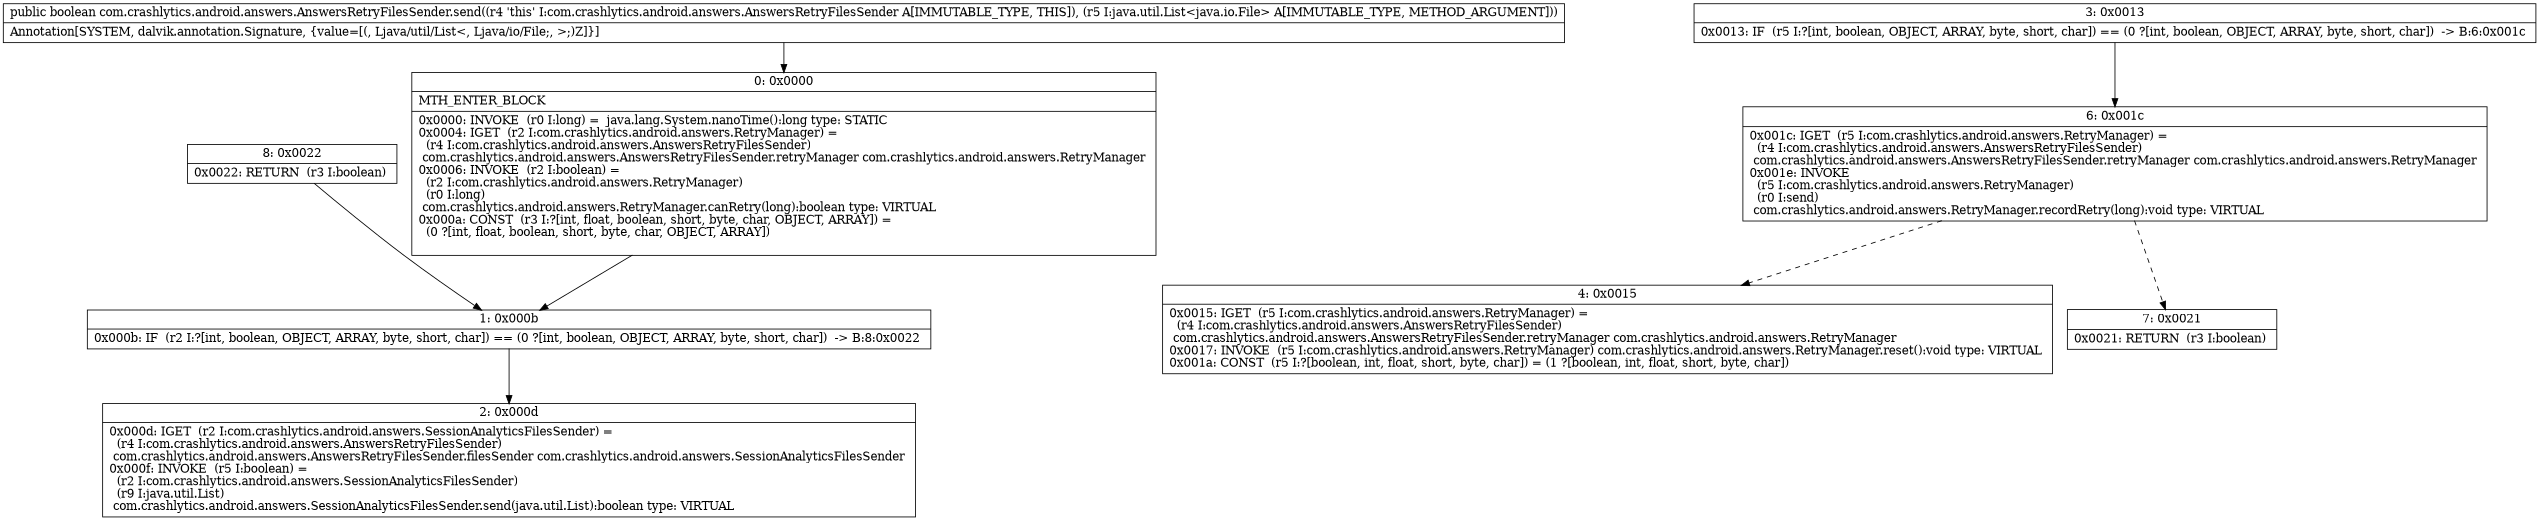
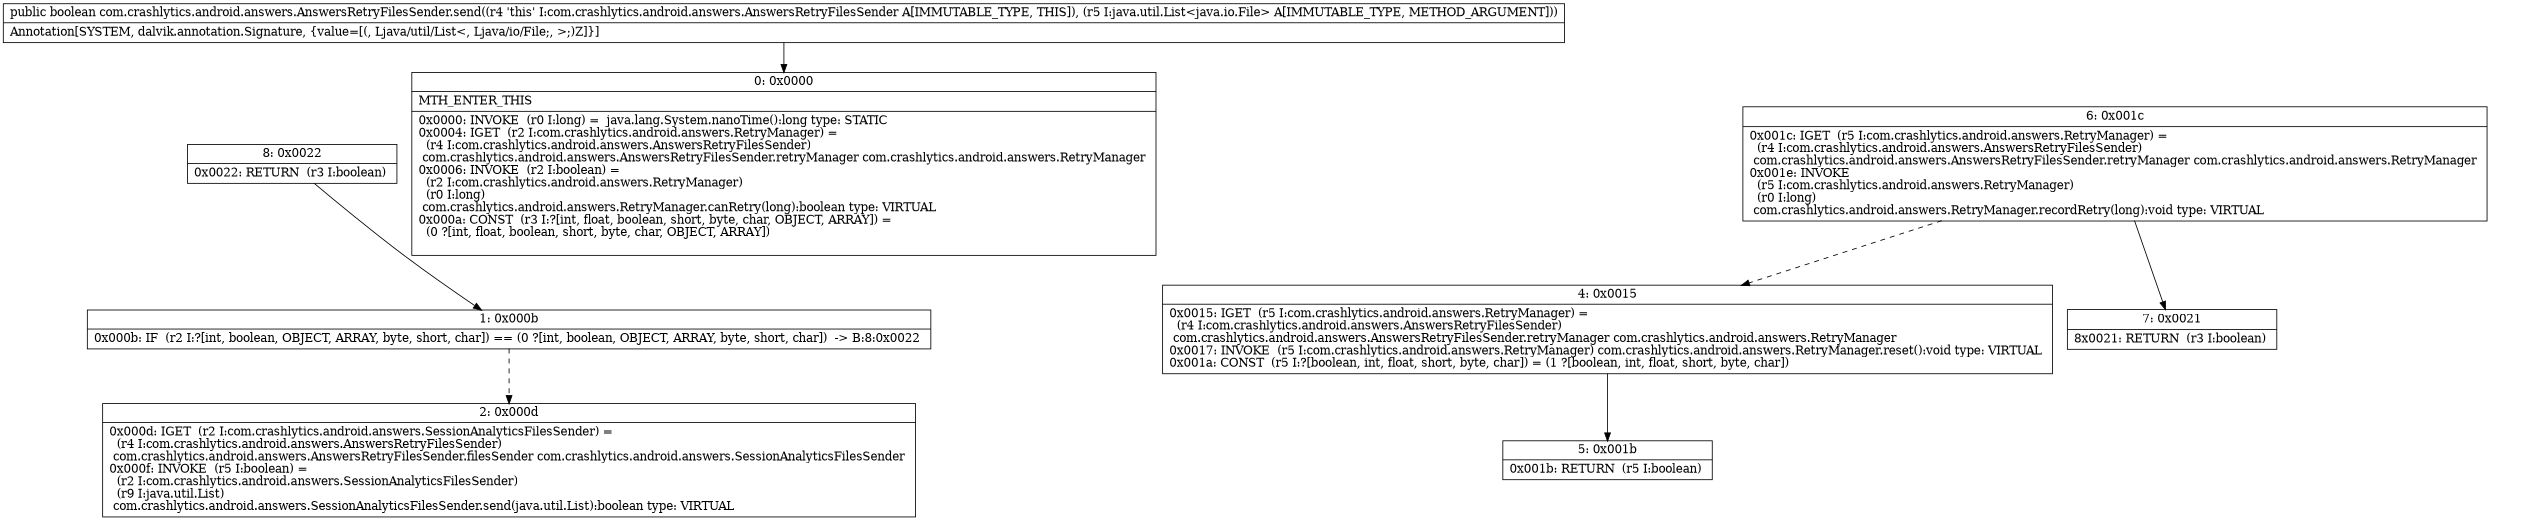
(2115, 23) -> none
(482, 101) -> (476, 101)
(1784, 198) -> (1783, 198)
(2149, 261) -> (2149, 261)
(590, 281) -> none
(2172, 339) -> (2172, 339)
(509, 372) -> (509, 372)
none -> (1608, 460)
